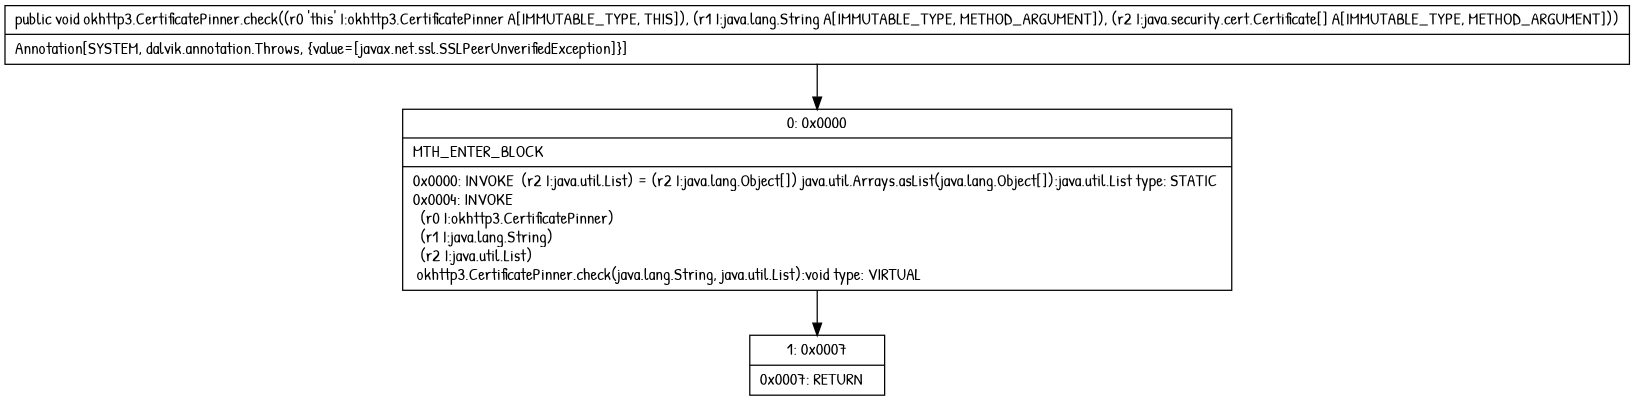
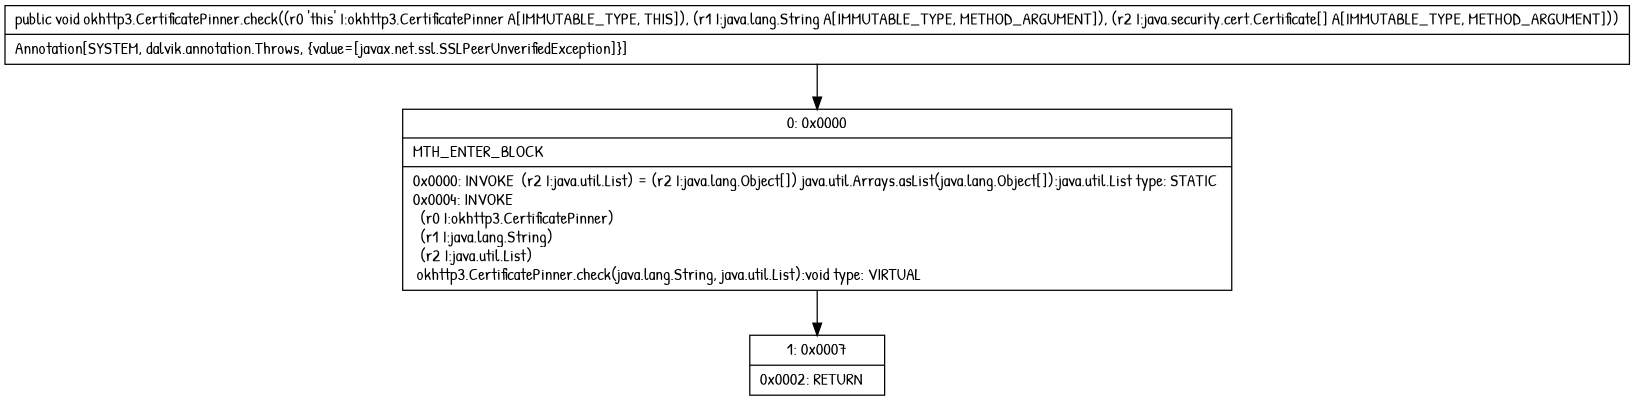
(817, 380) -> (817, 380)
